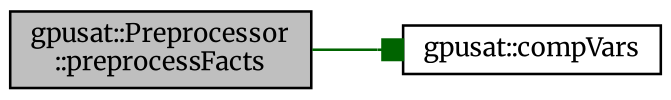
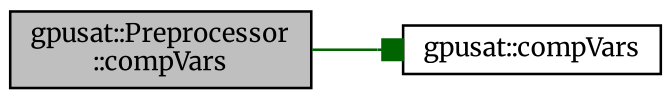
(161, 50) -> (161, 50)
